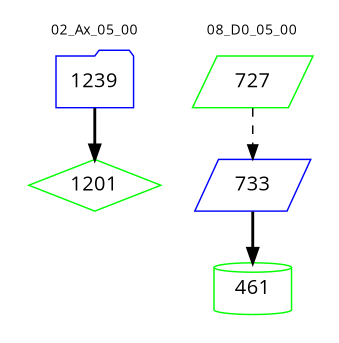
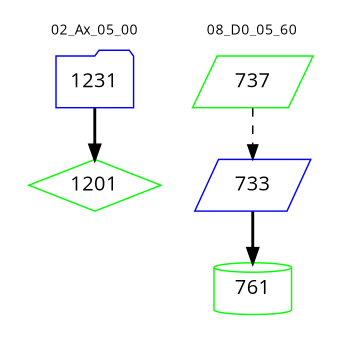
(253, 31) -> (253, 31)
(95, 82) -> (95, 82)
(253, 82) -> (253, 82)
(253, 289) -> (253, 289)
